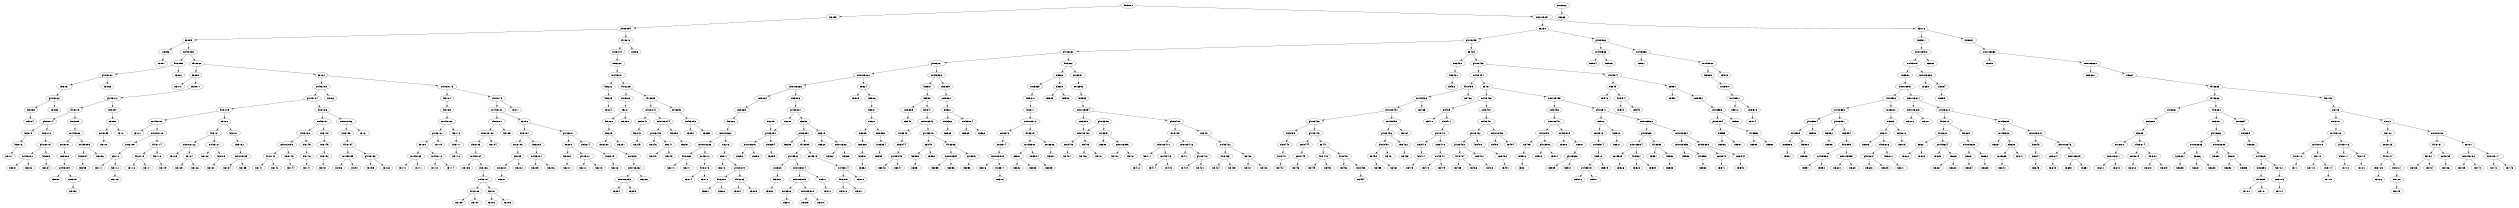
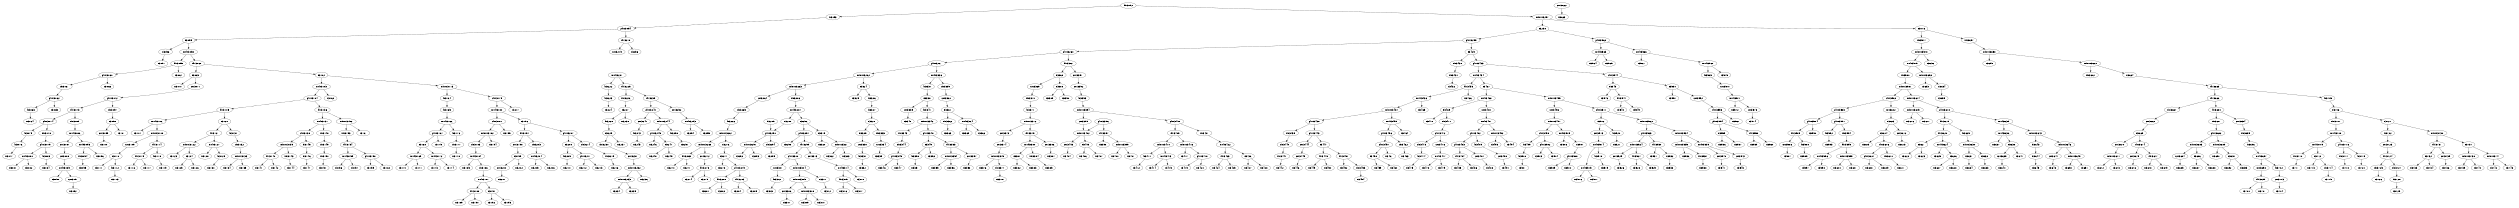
(617, 63) -> none
(2071, 151) -> (2068, 150)
(1593, 161) -> (1589, 155)
